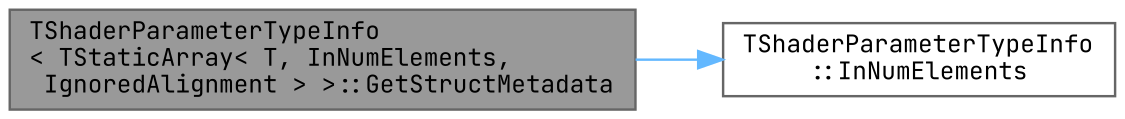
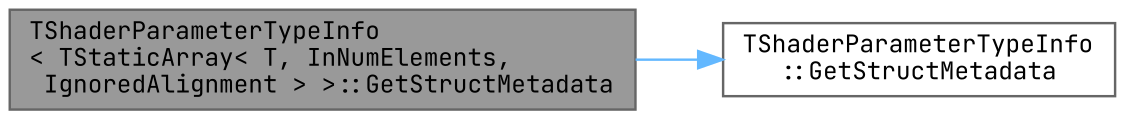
(919, 60) -> (919, 60)
